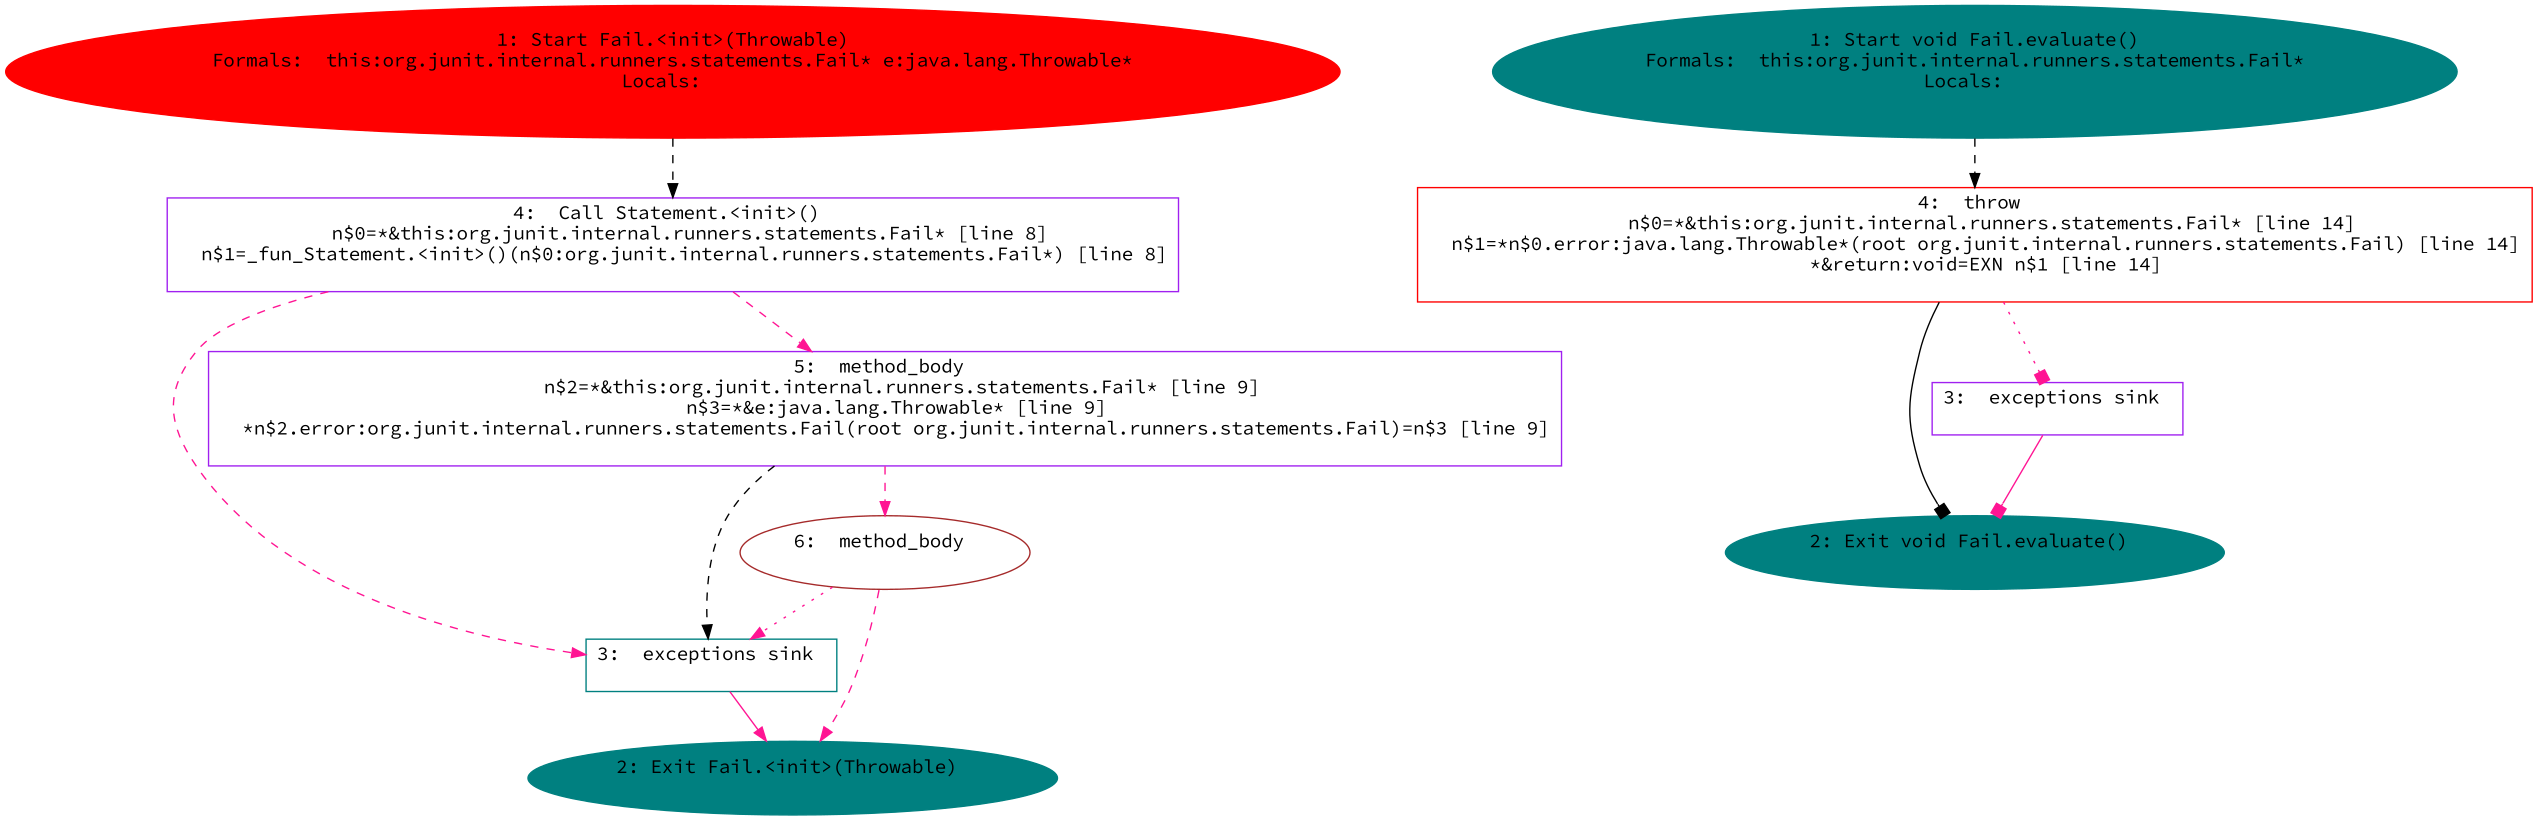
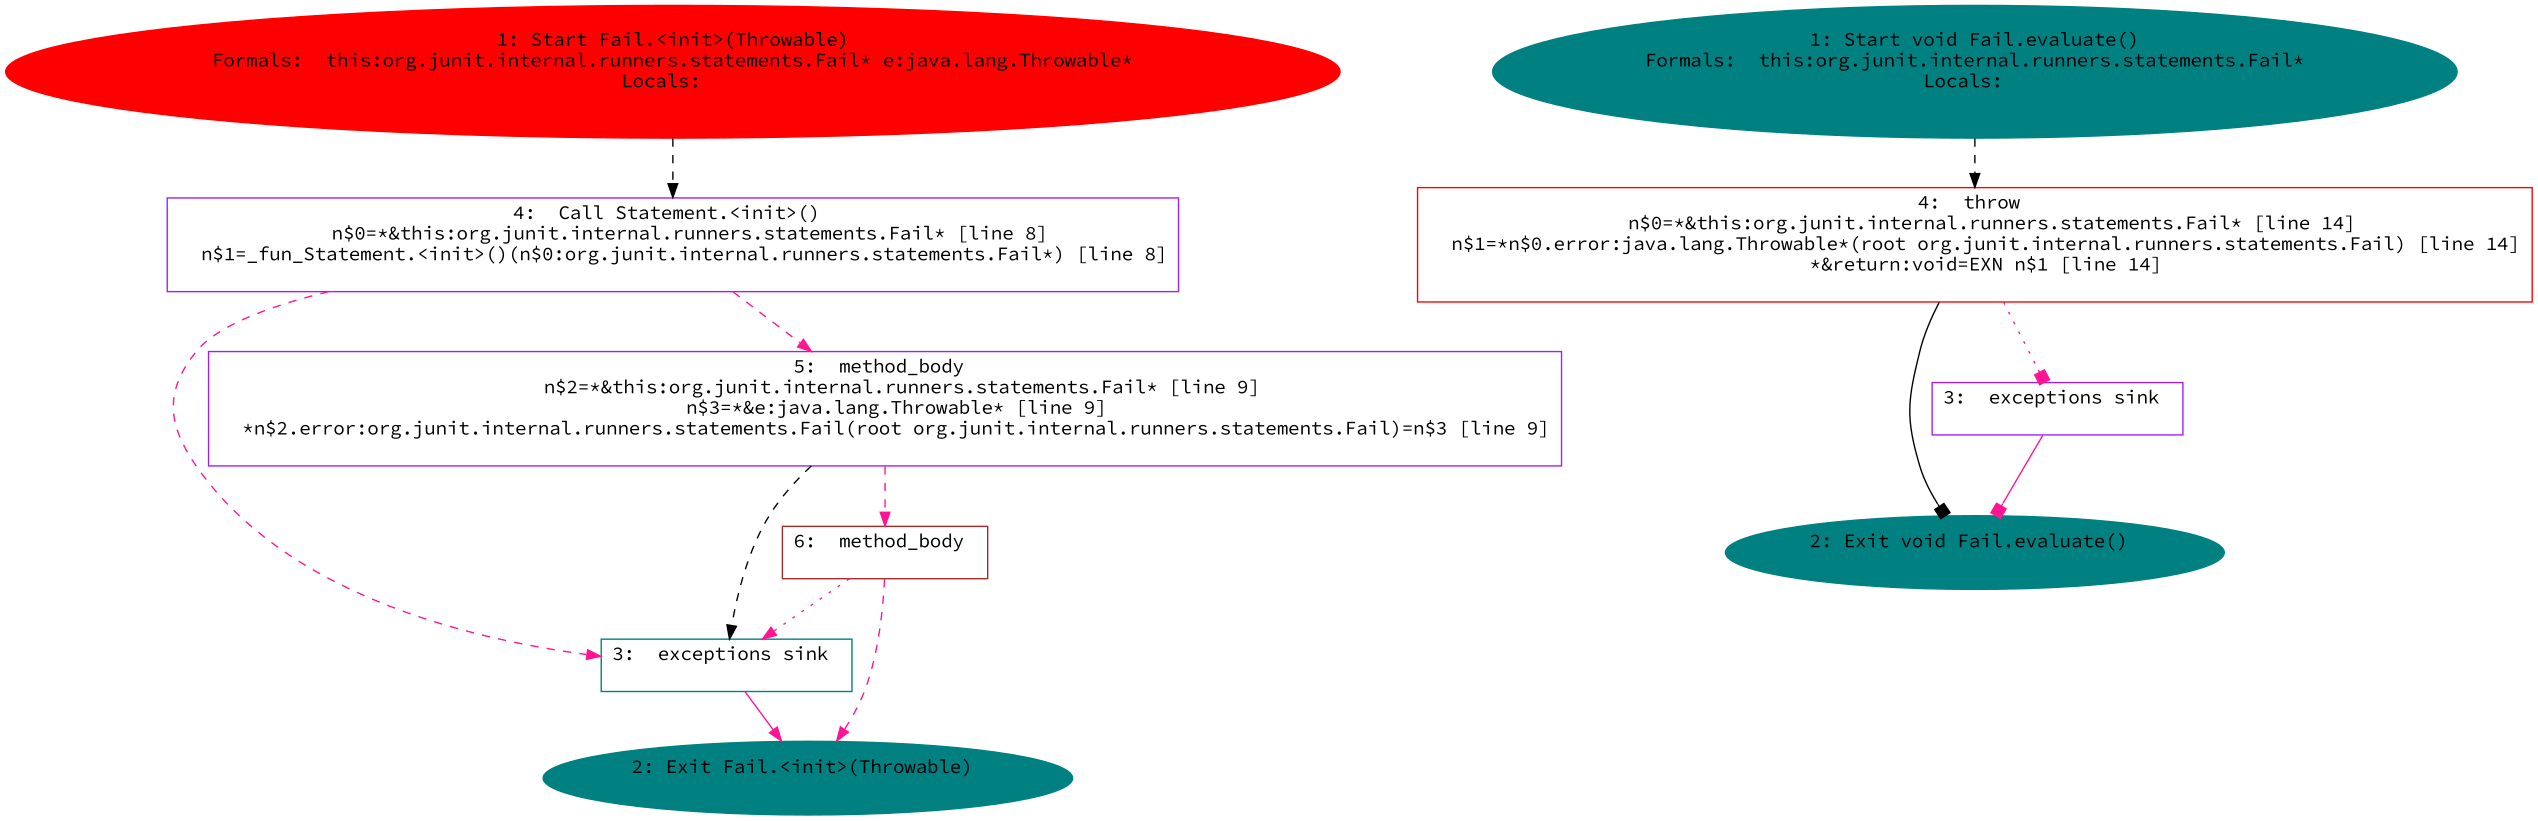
(885, 553) -> (885, 553)
